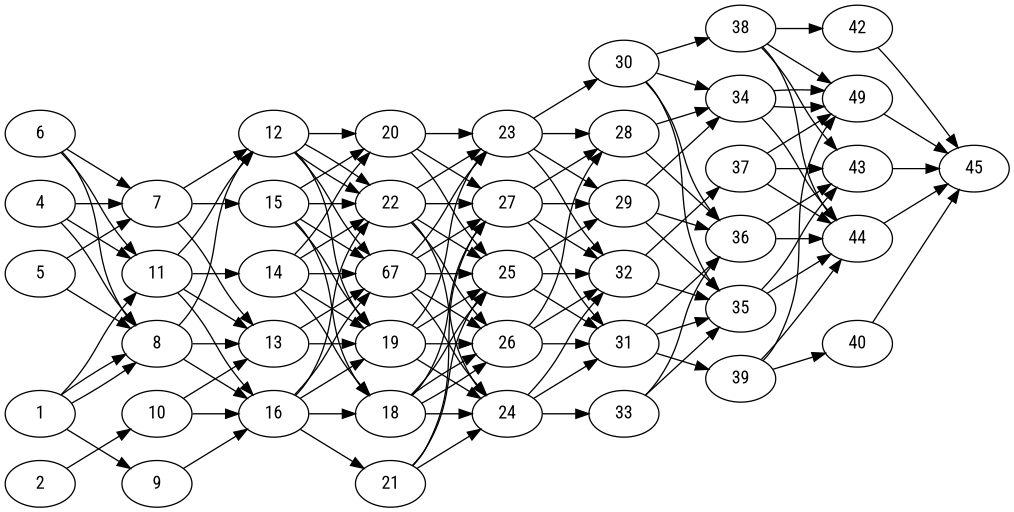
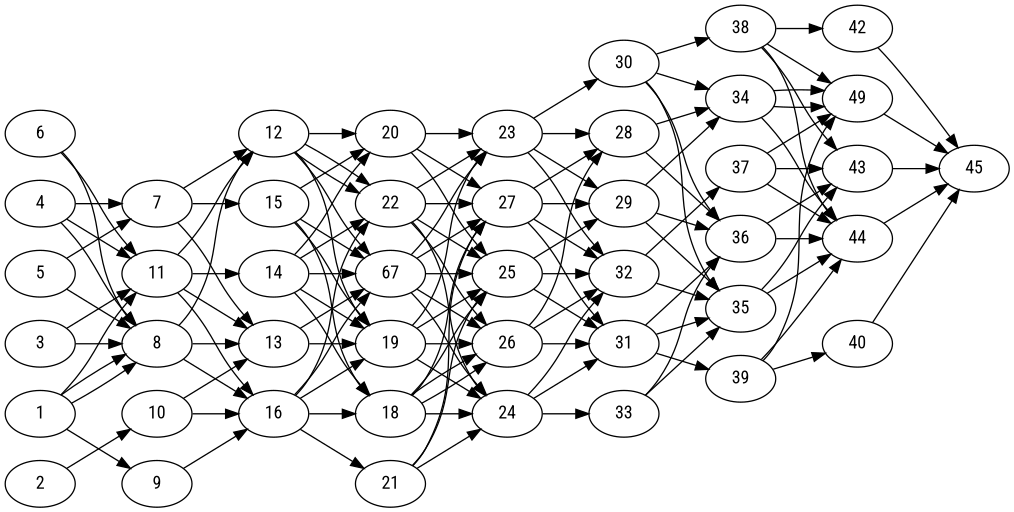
(93, 165) -> none
(326, 204) -> none
none -> (40, 344)
